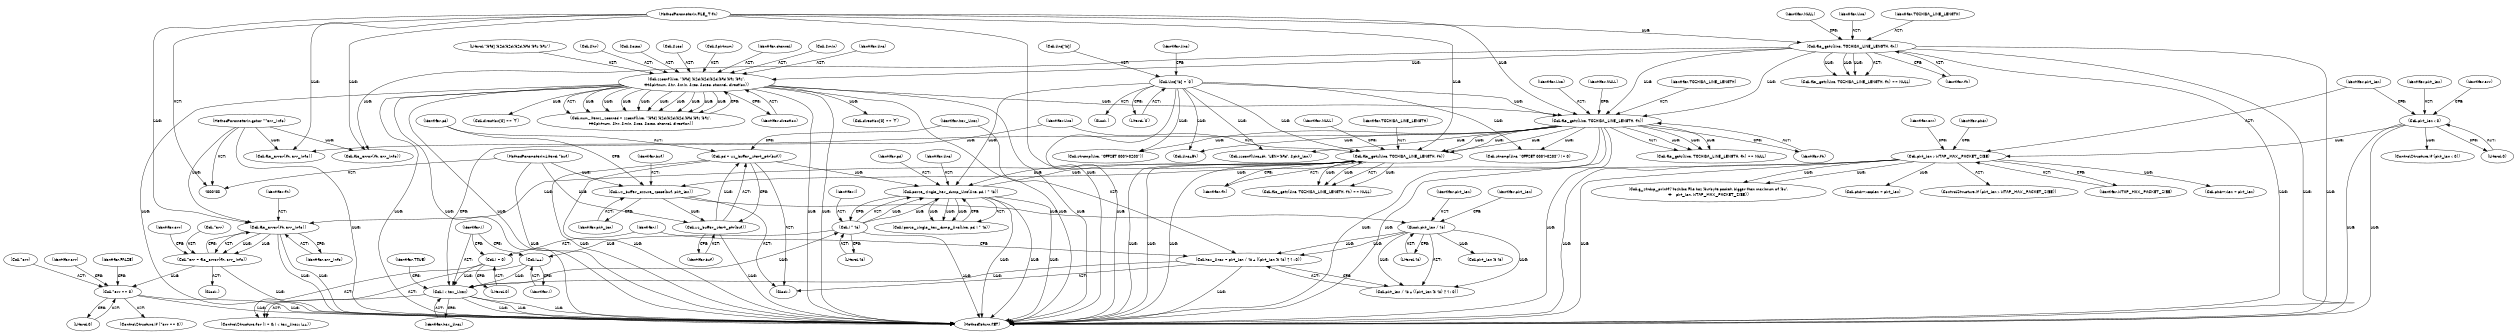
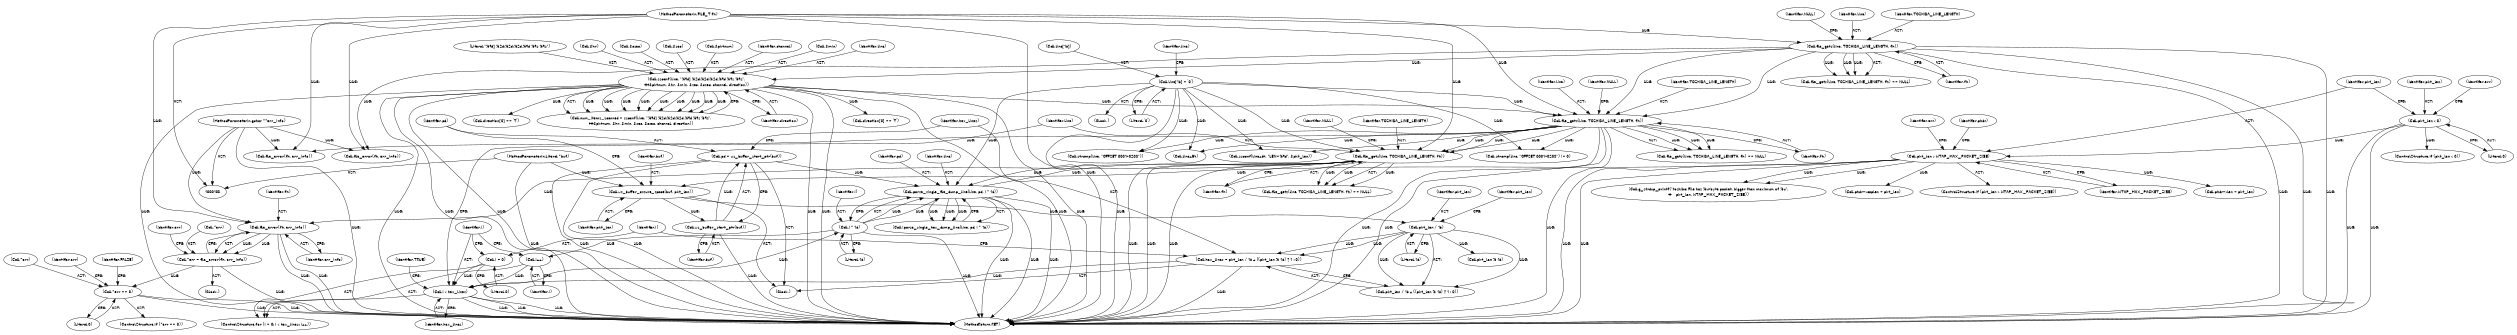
(951, 192) -> (951, 192)
(601, 207) -> none
(1426, 227) -> (1426, 227)
